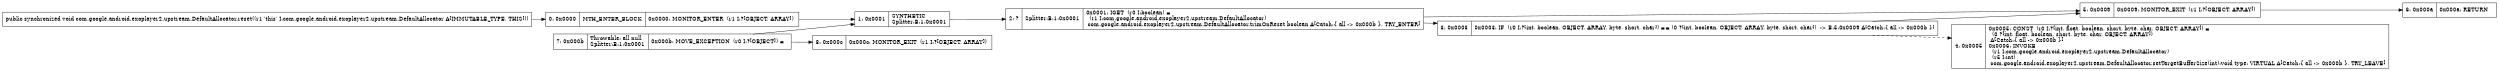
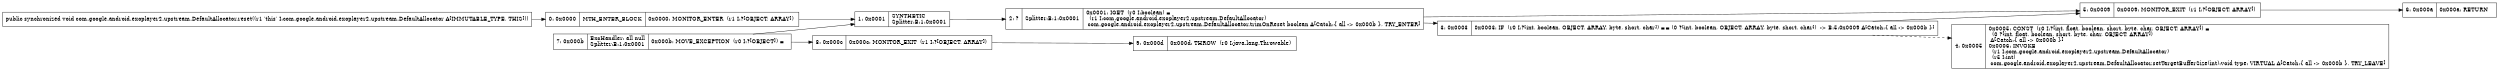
(616, 39) -> (618, 39)
none -> (1215, 44)
